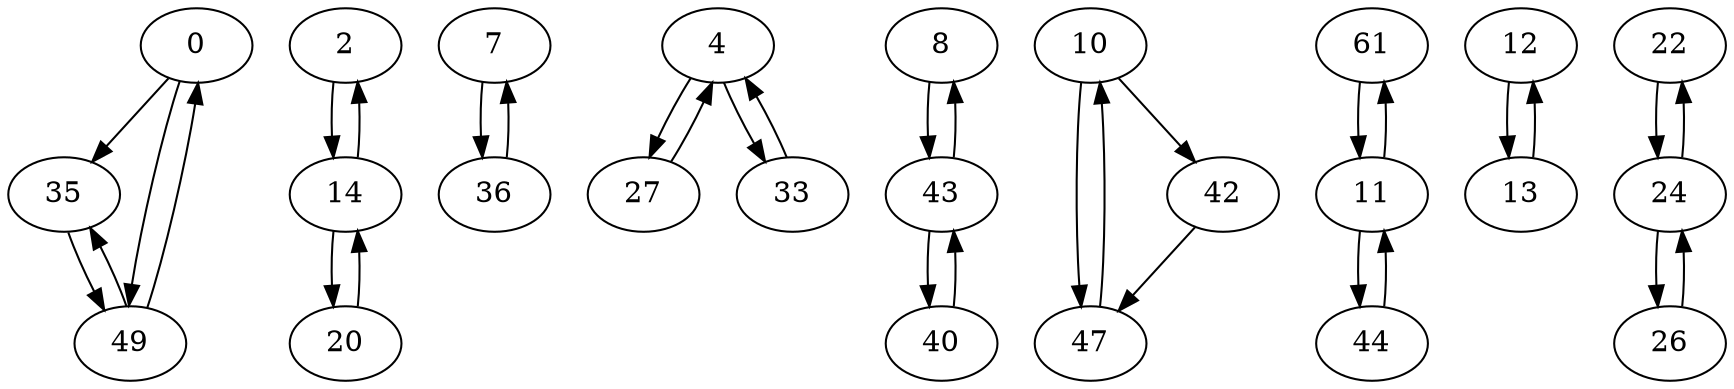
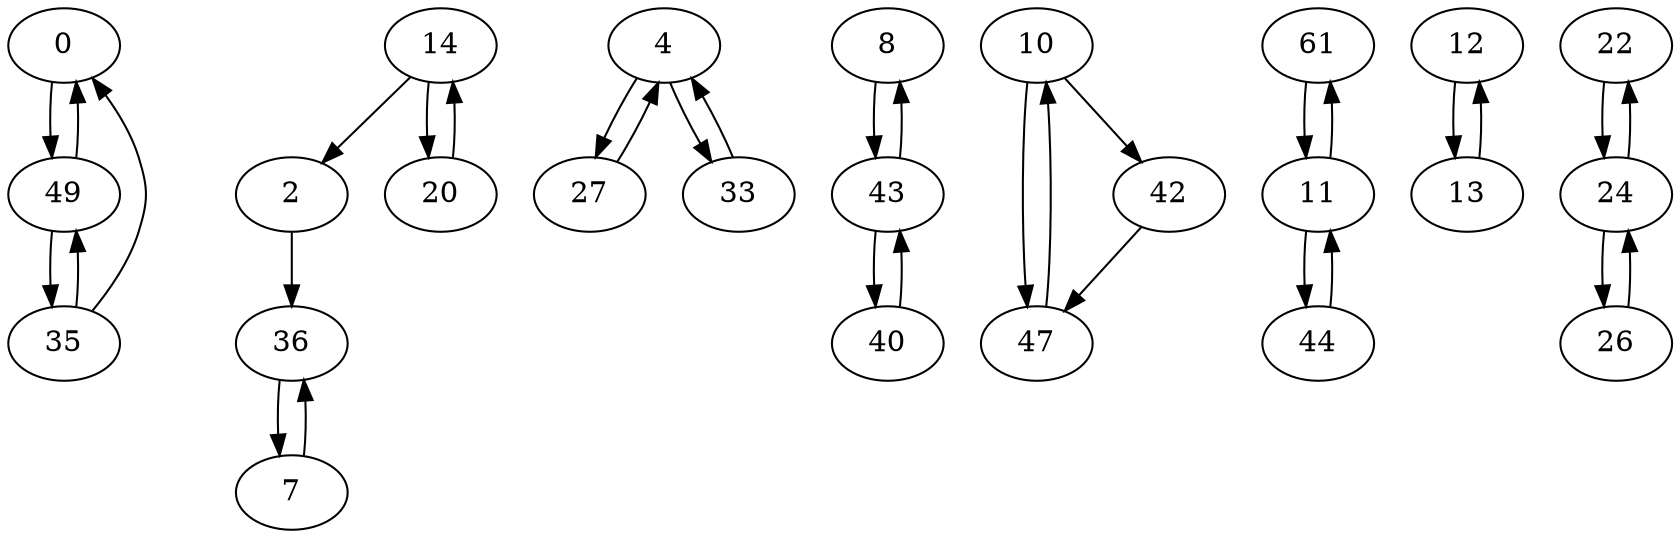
(332, 109) -> (292, 259)
(137, 112) -> (145, 205)
